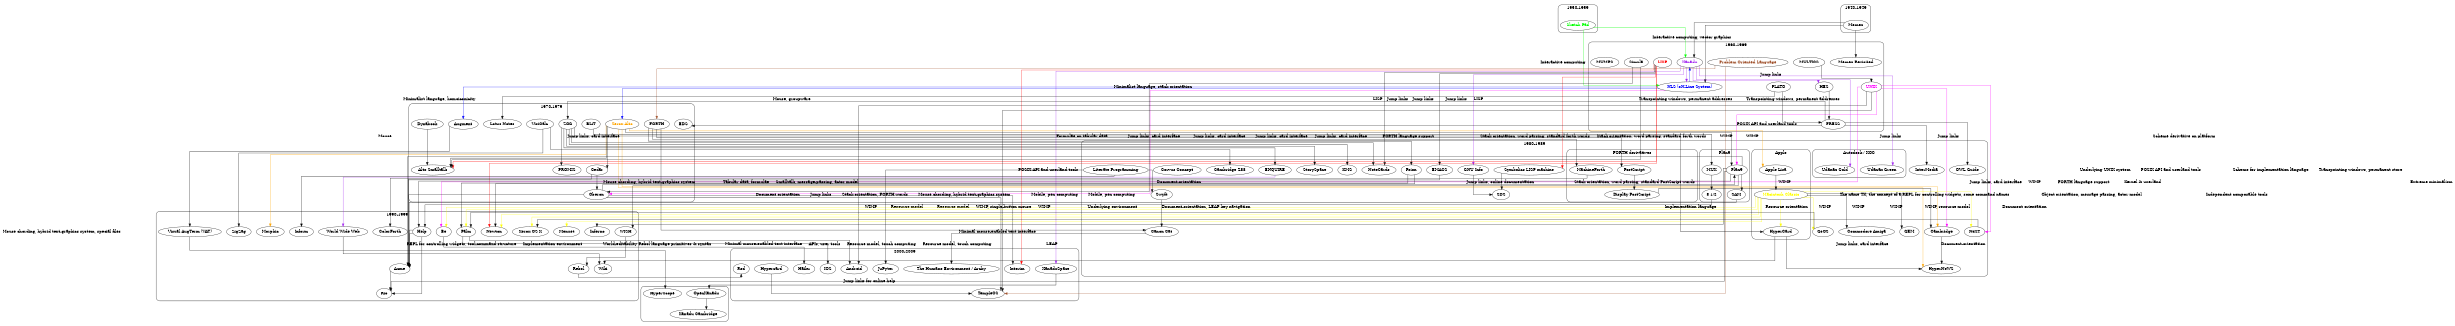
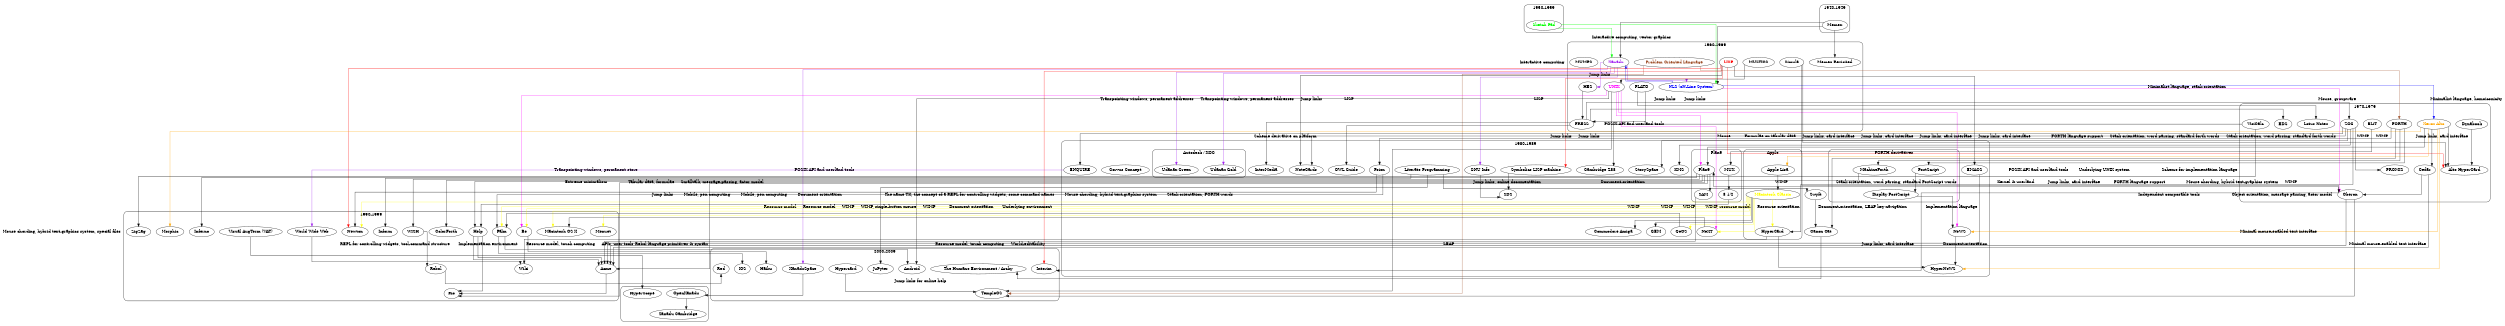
(463, 124) -> none
(433, 170) -> (2464, 170)
(530, 232) -> (561, 232)
(1942, 232) -> (1960, 232)
